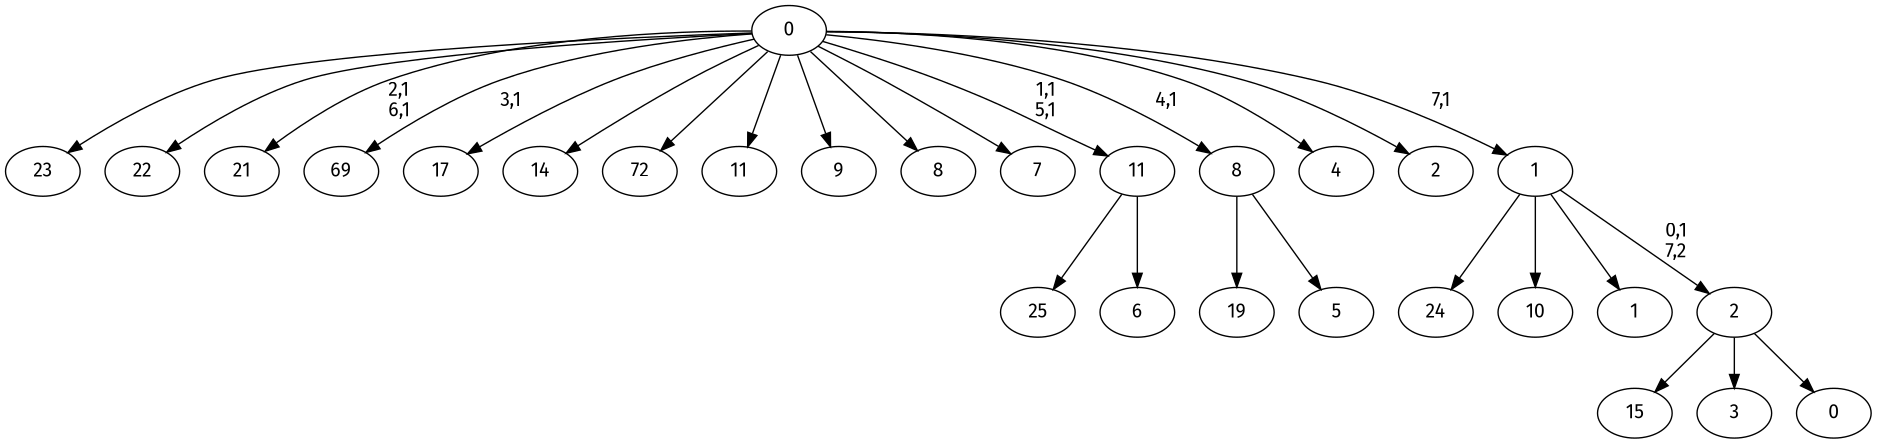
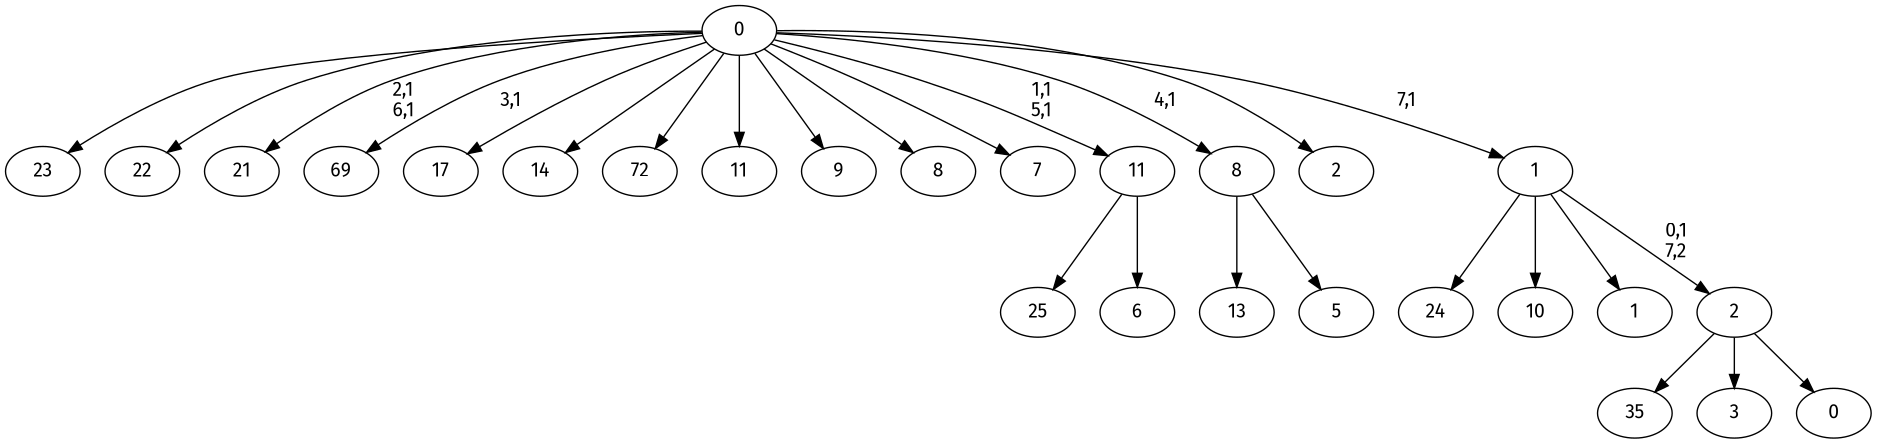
(1336, 171) -> none
(1237, 312) -> (1237, 312)
(1635, 413) -> (1635, 413)
